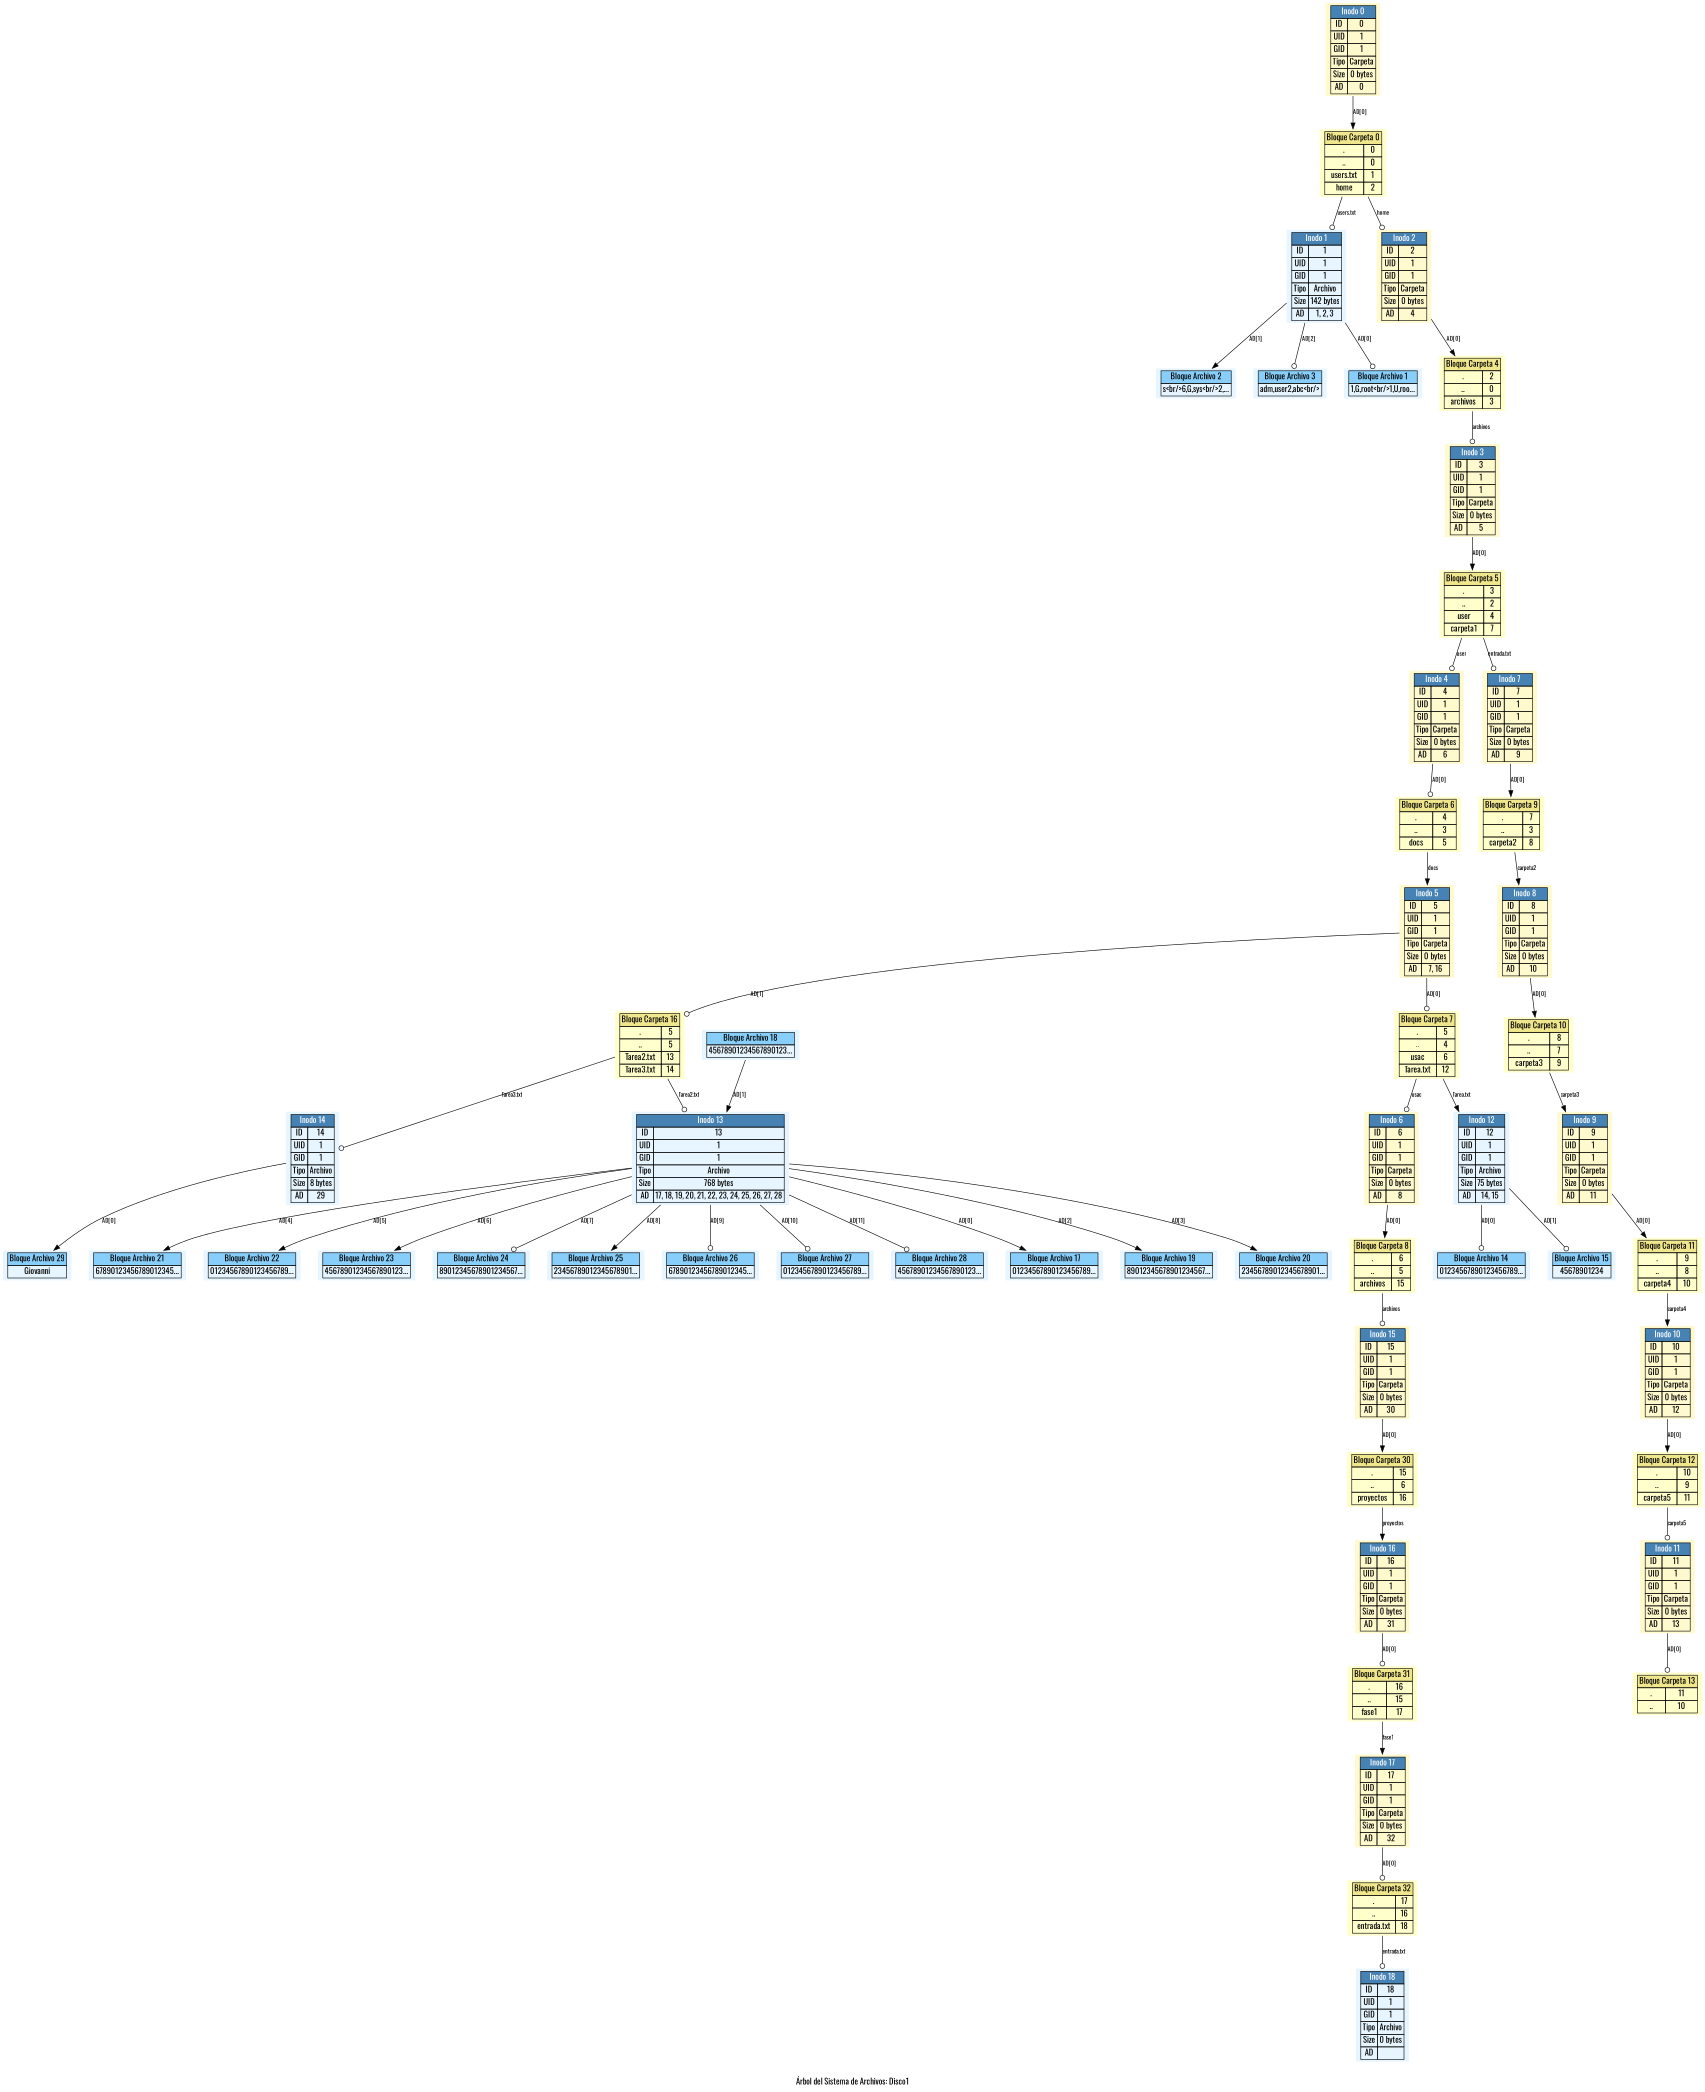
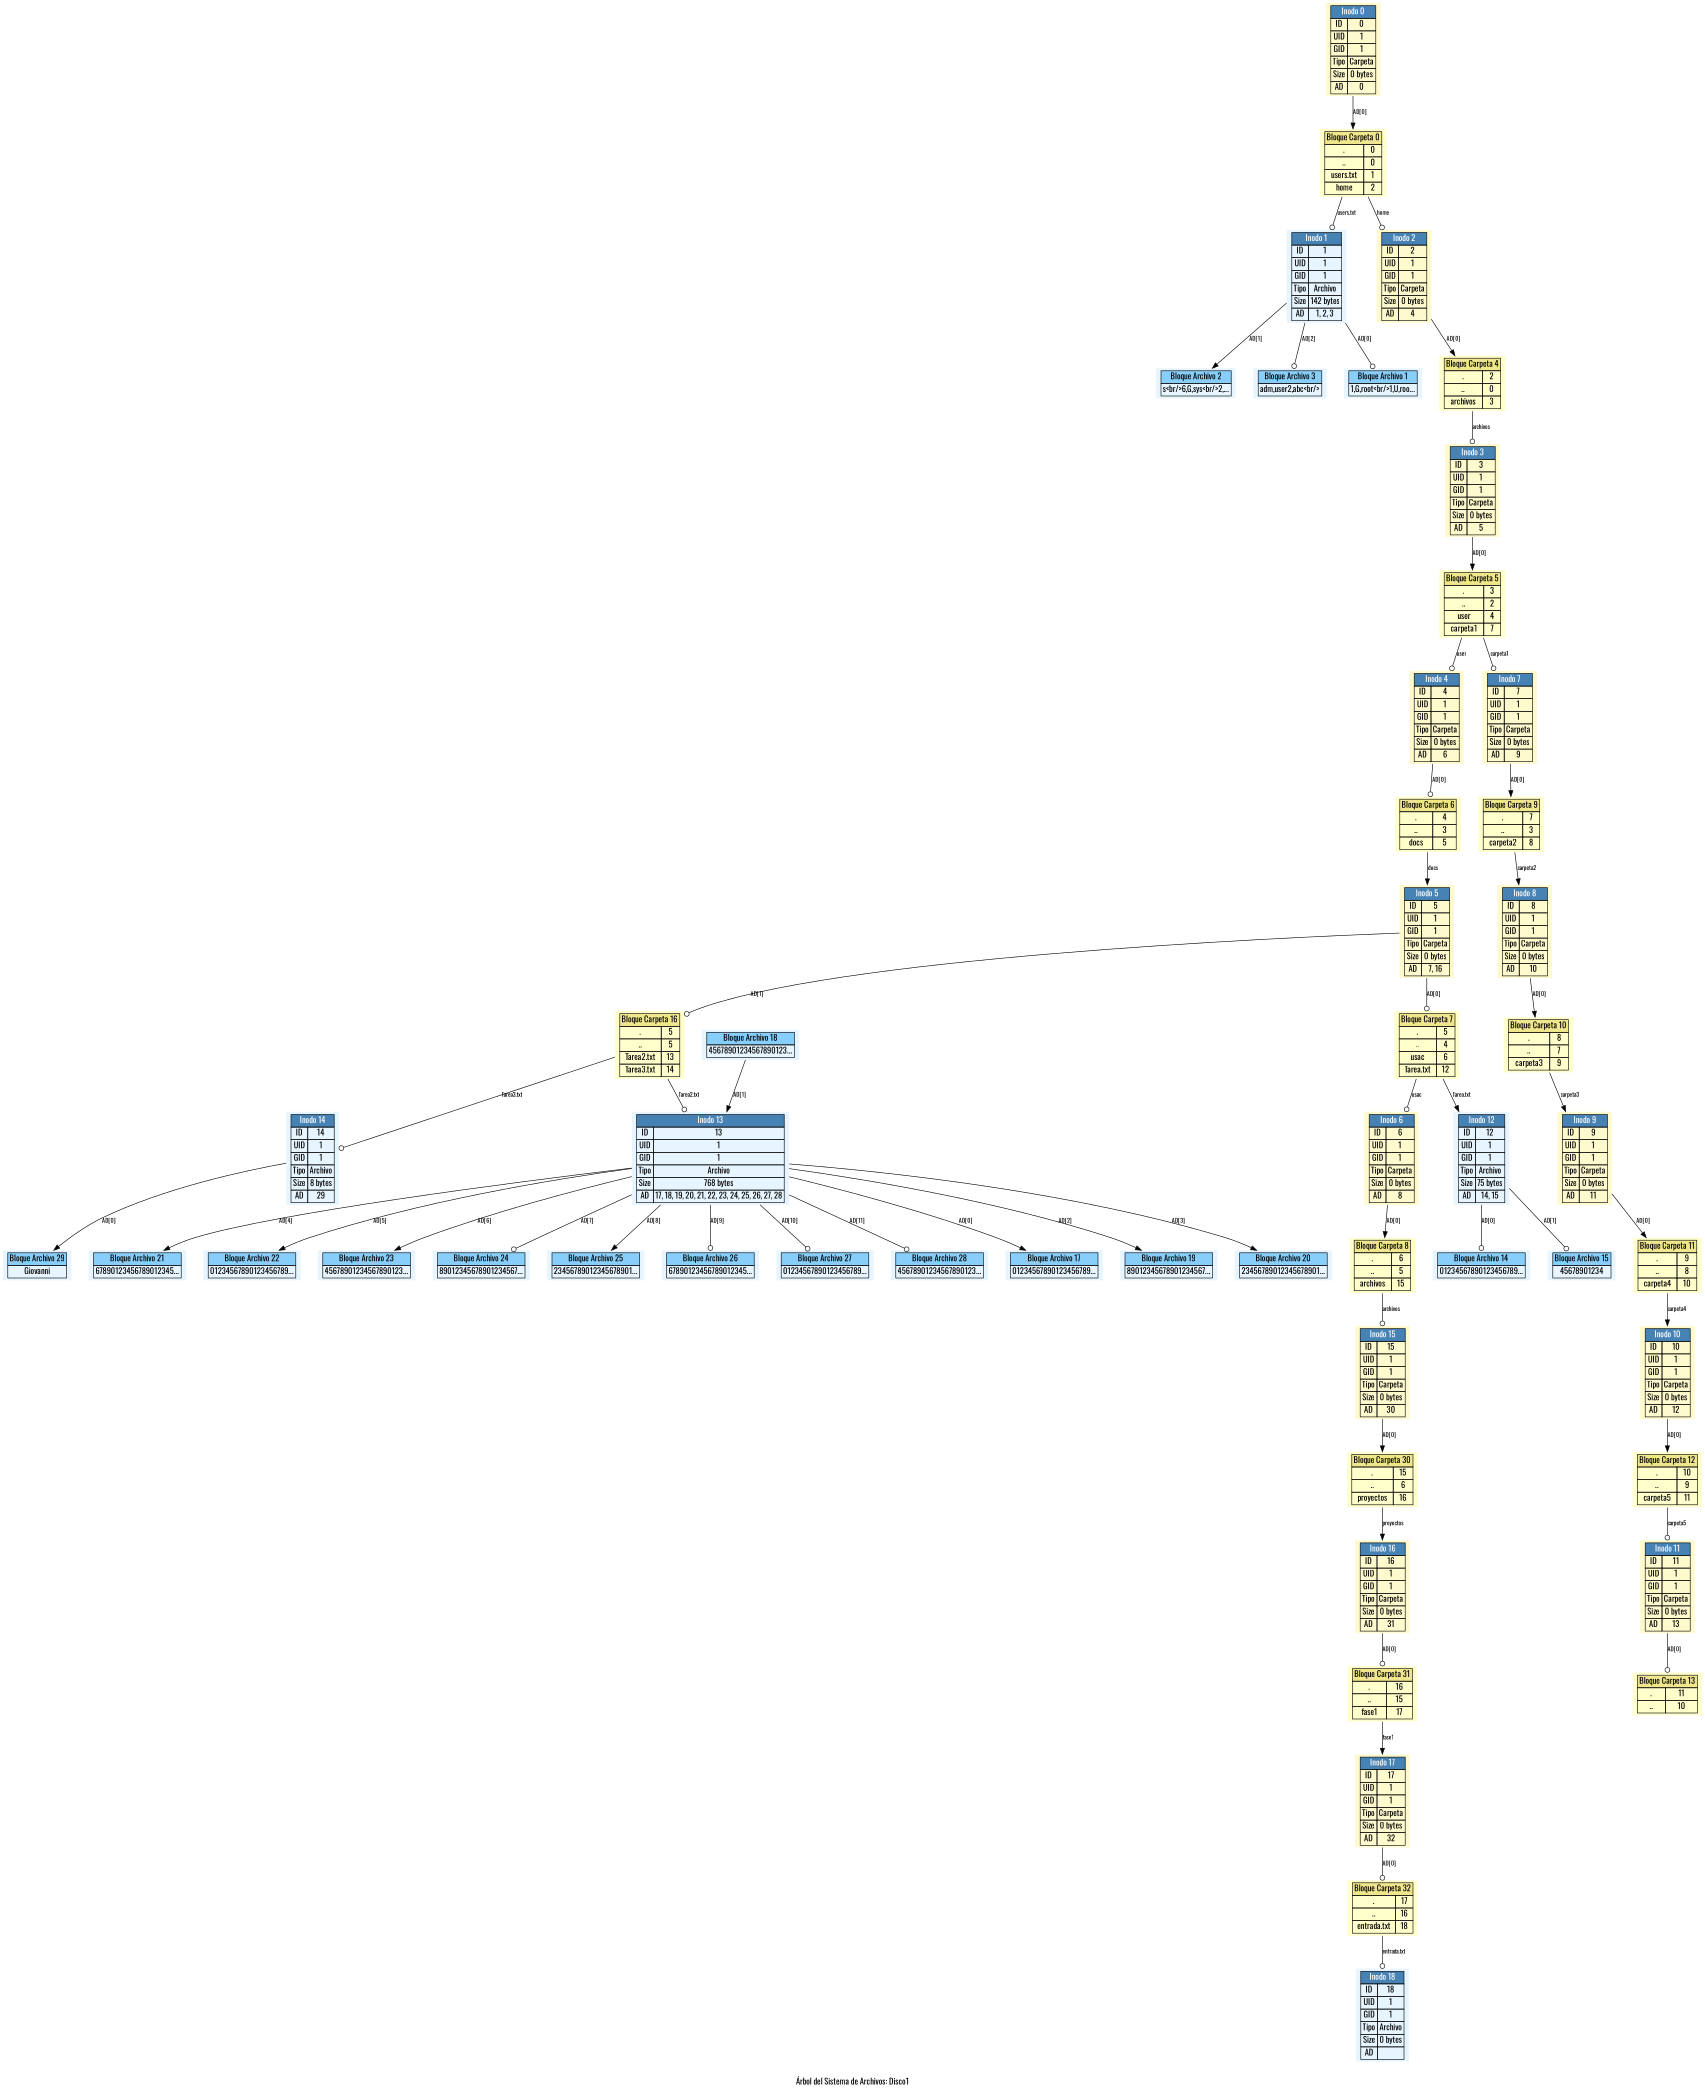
(1500, 654) -> (1500, 654)
